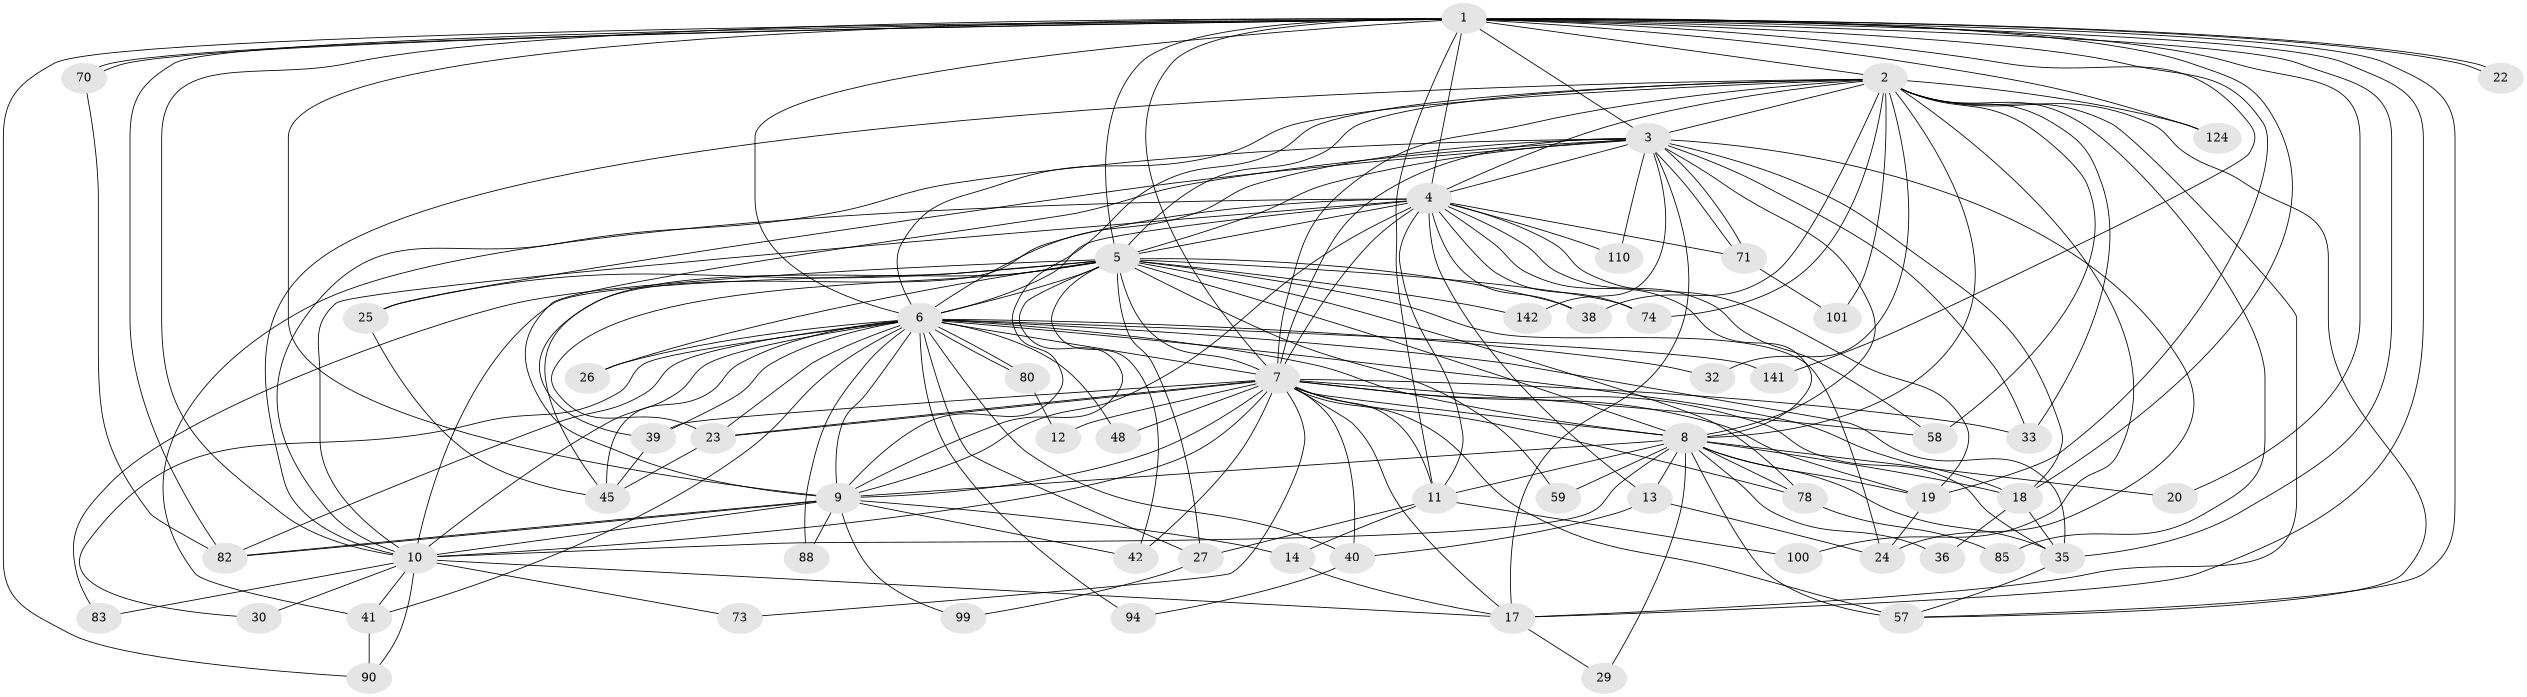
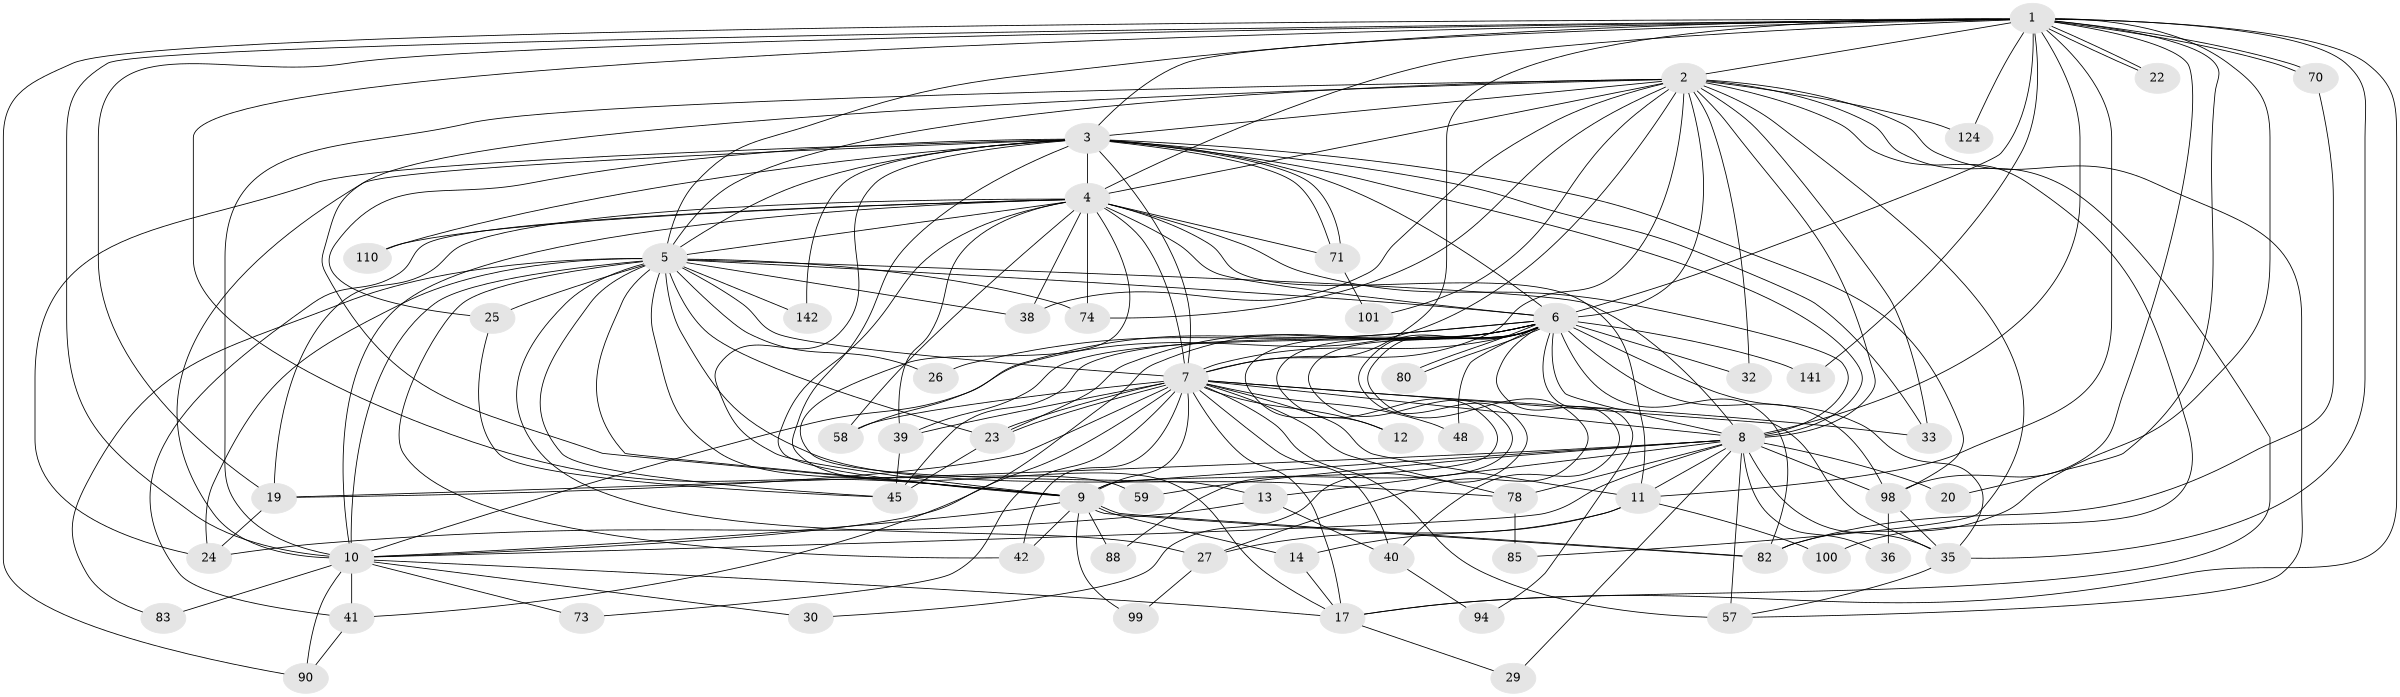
(2449, 108) -> (2031, 309)
(1043, 408) -> (1246, 372)
(2020, 498) -> (1888, 498)
